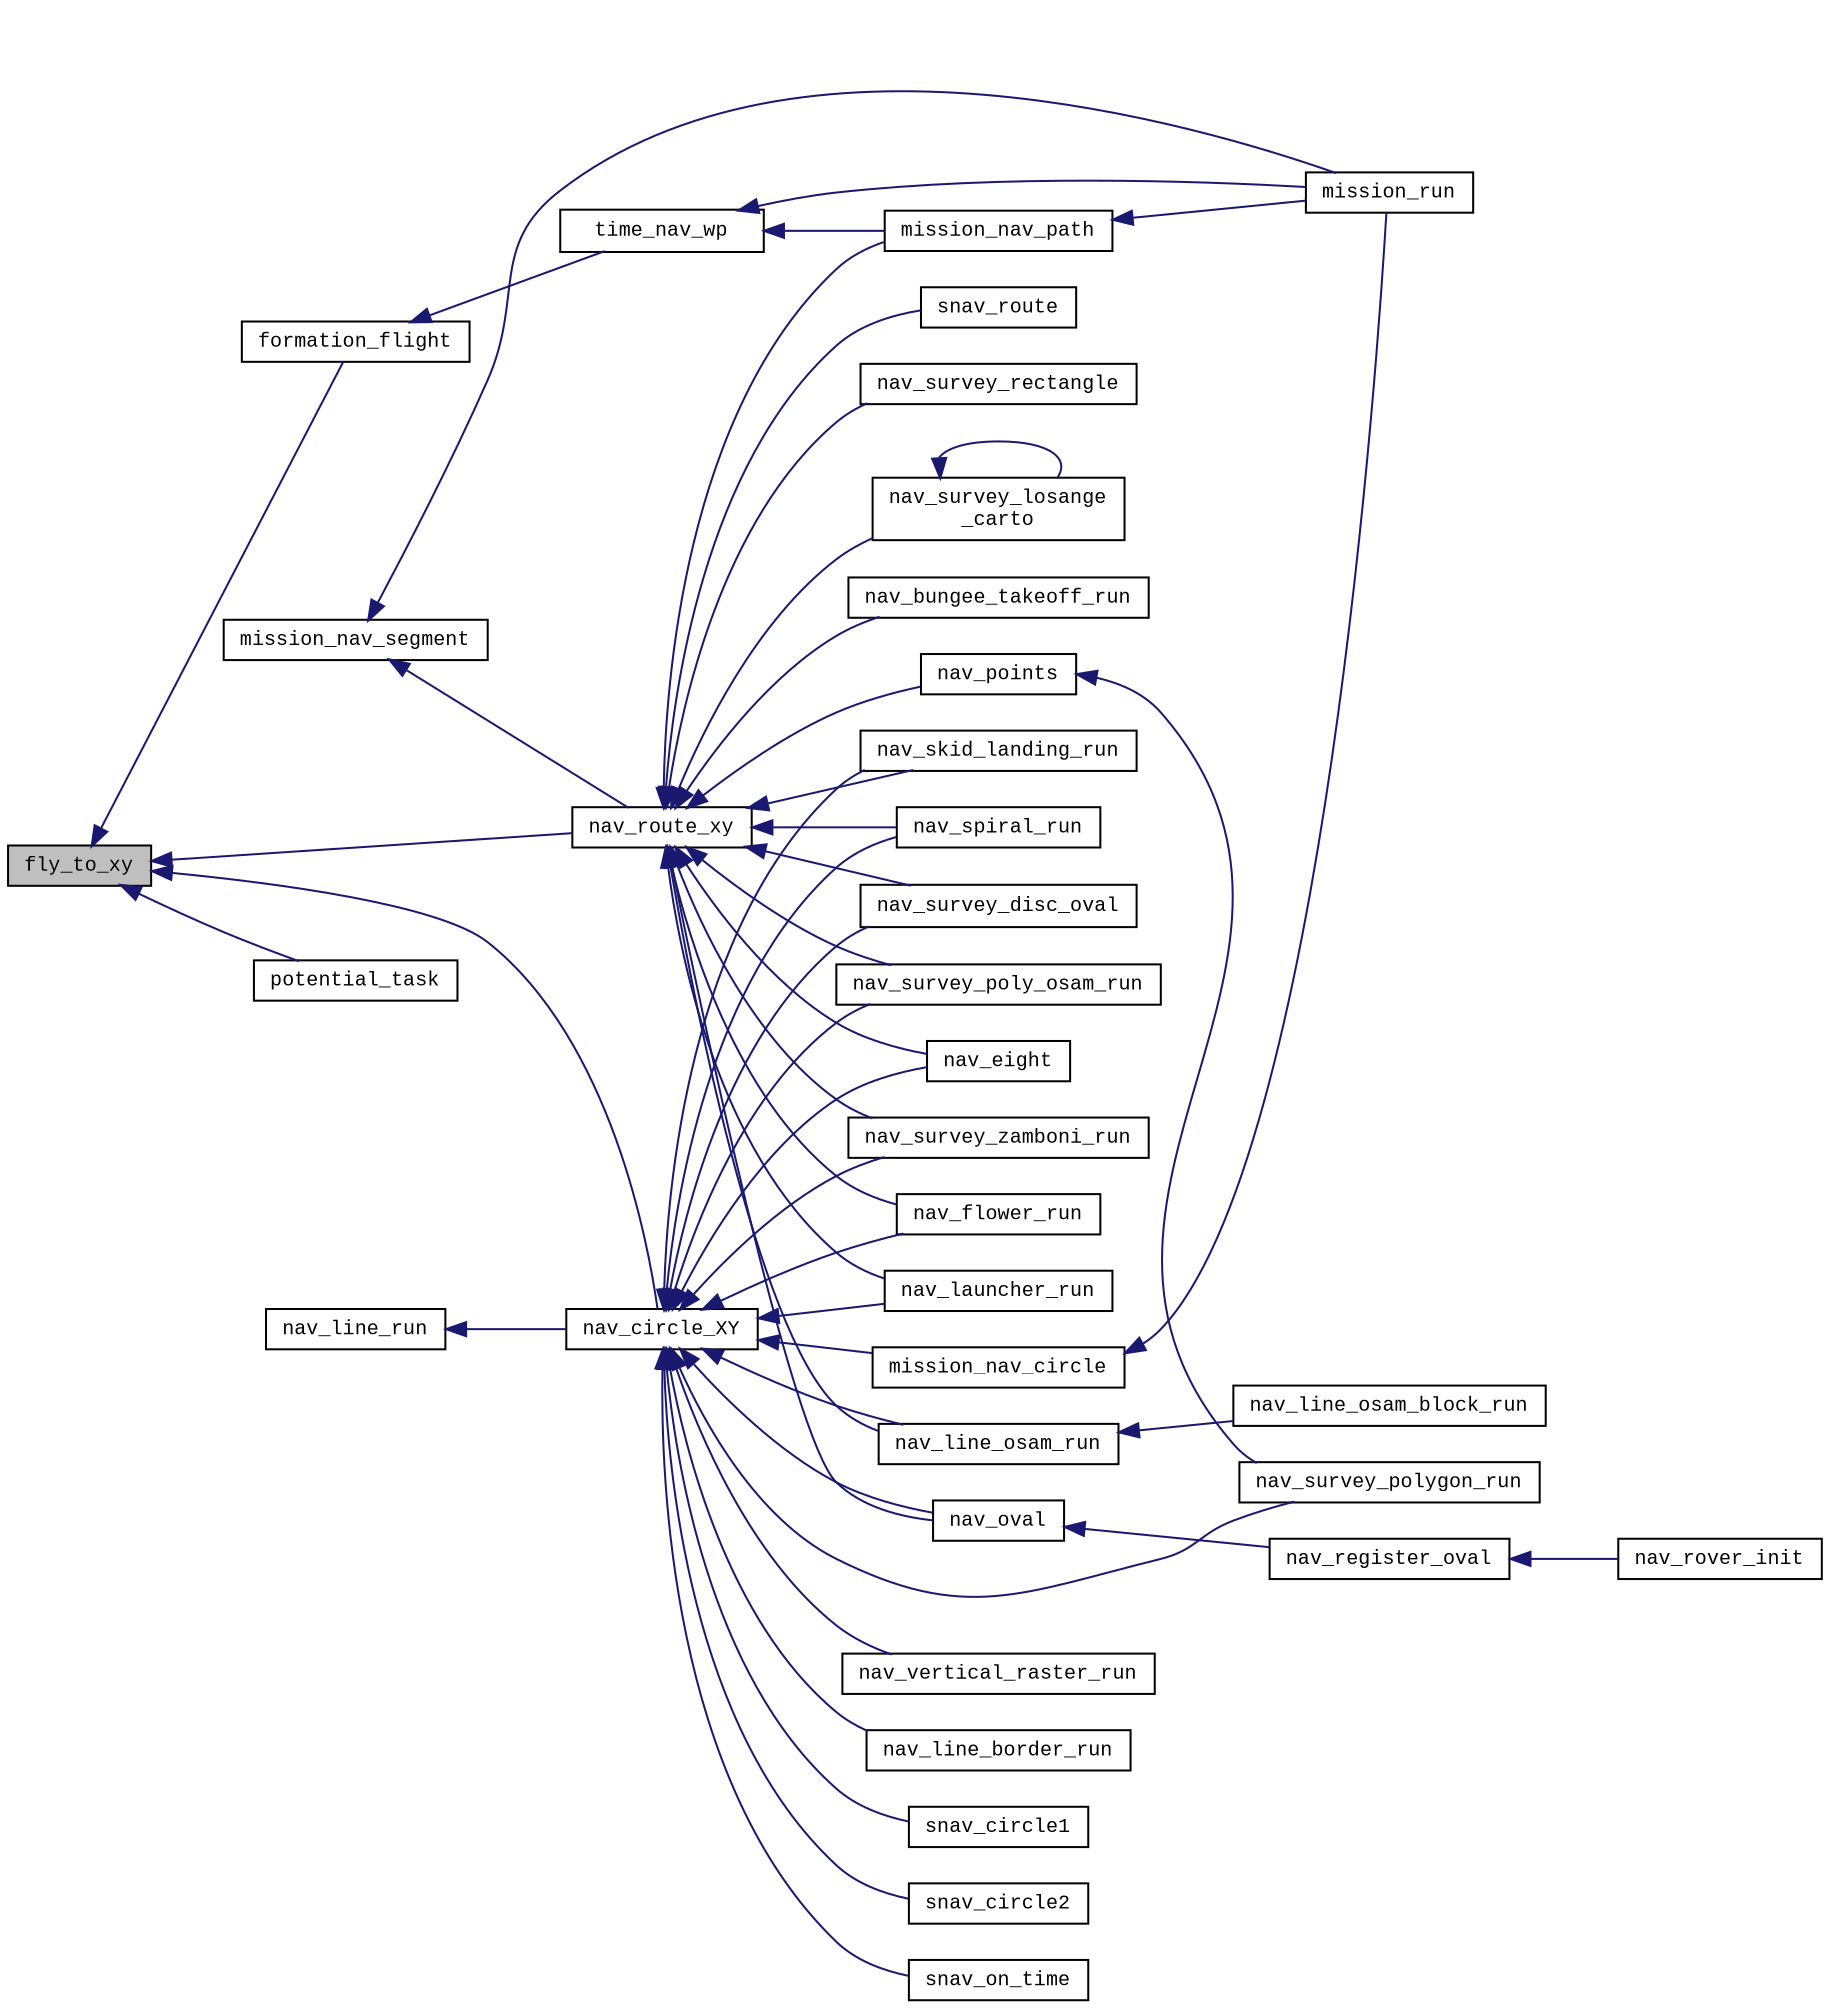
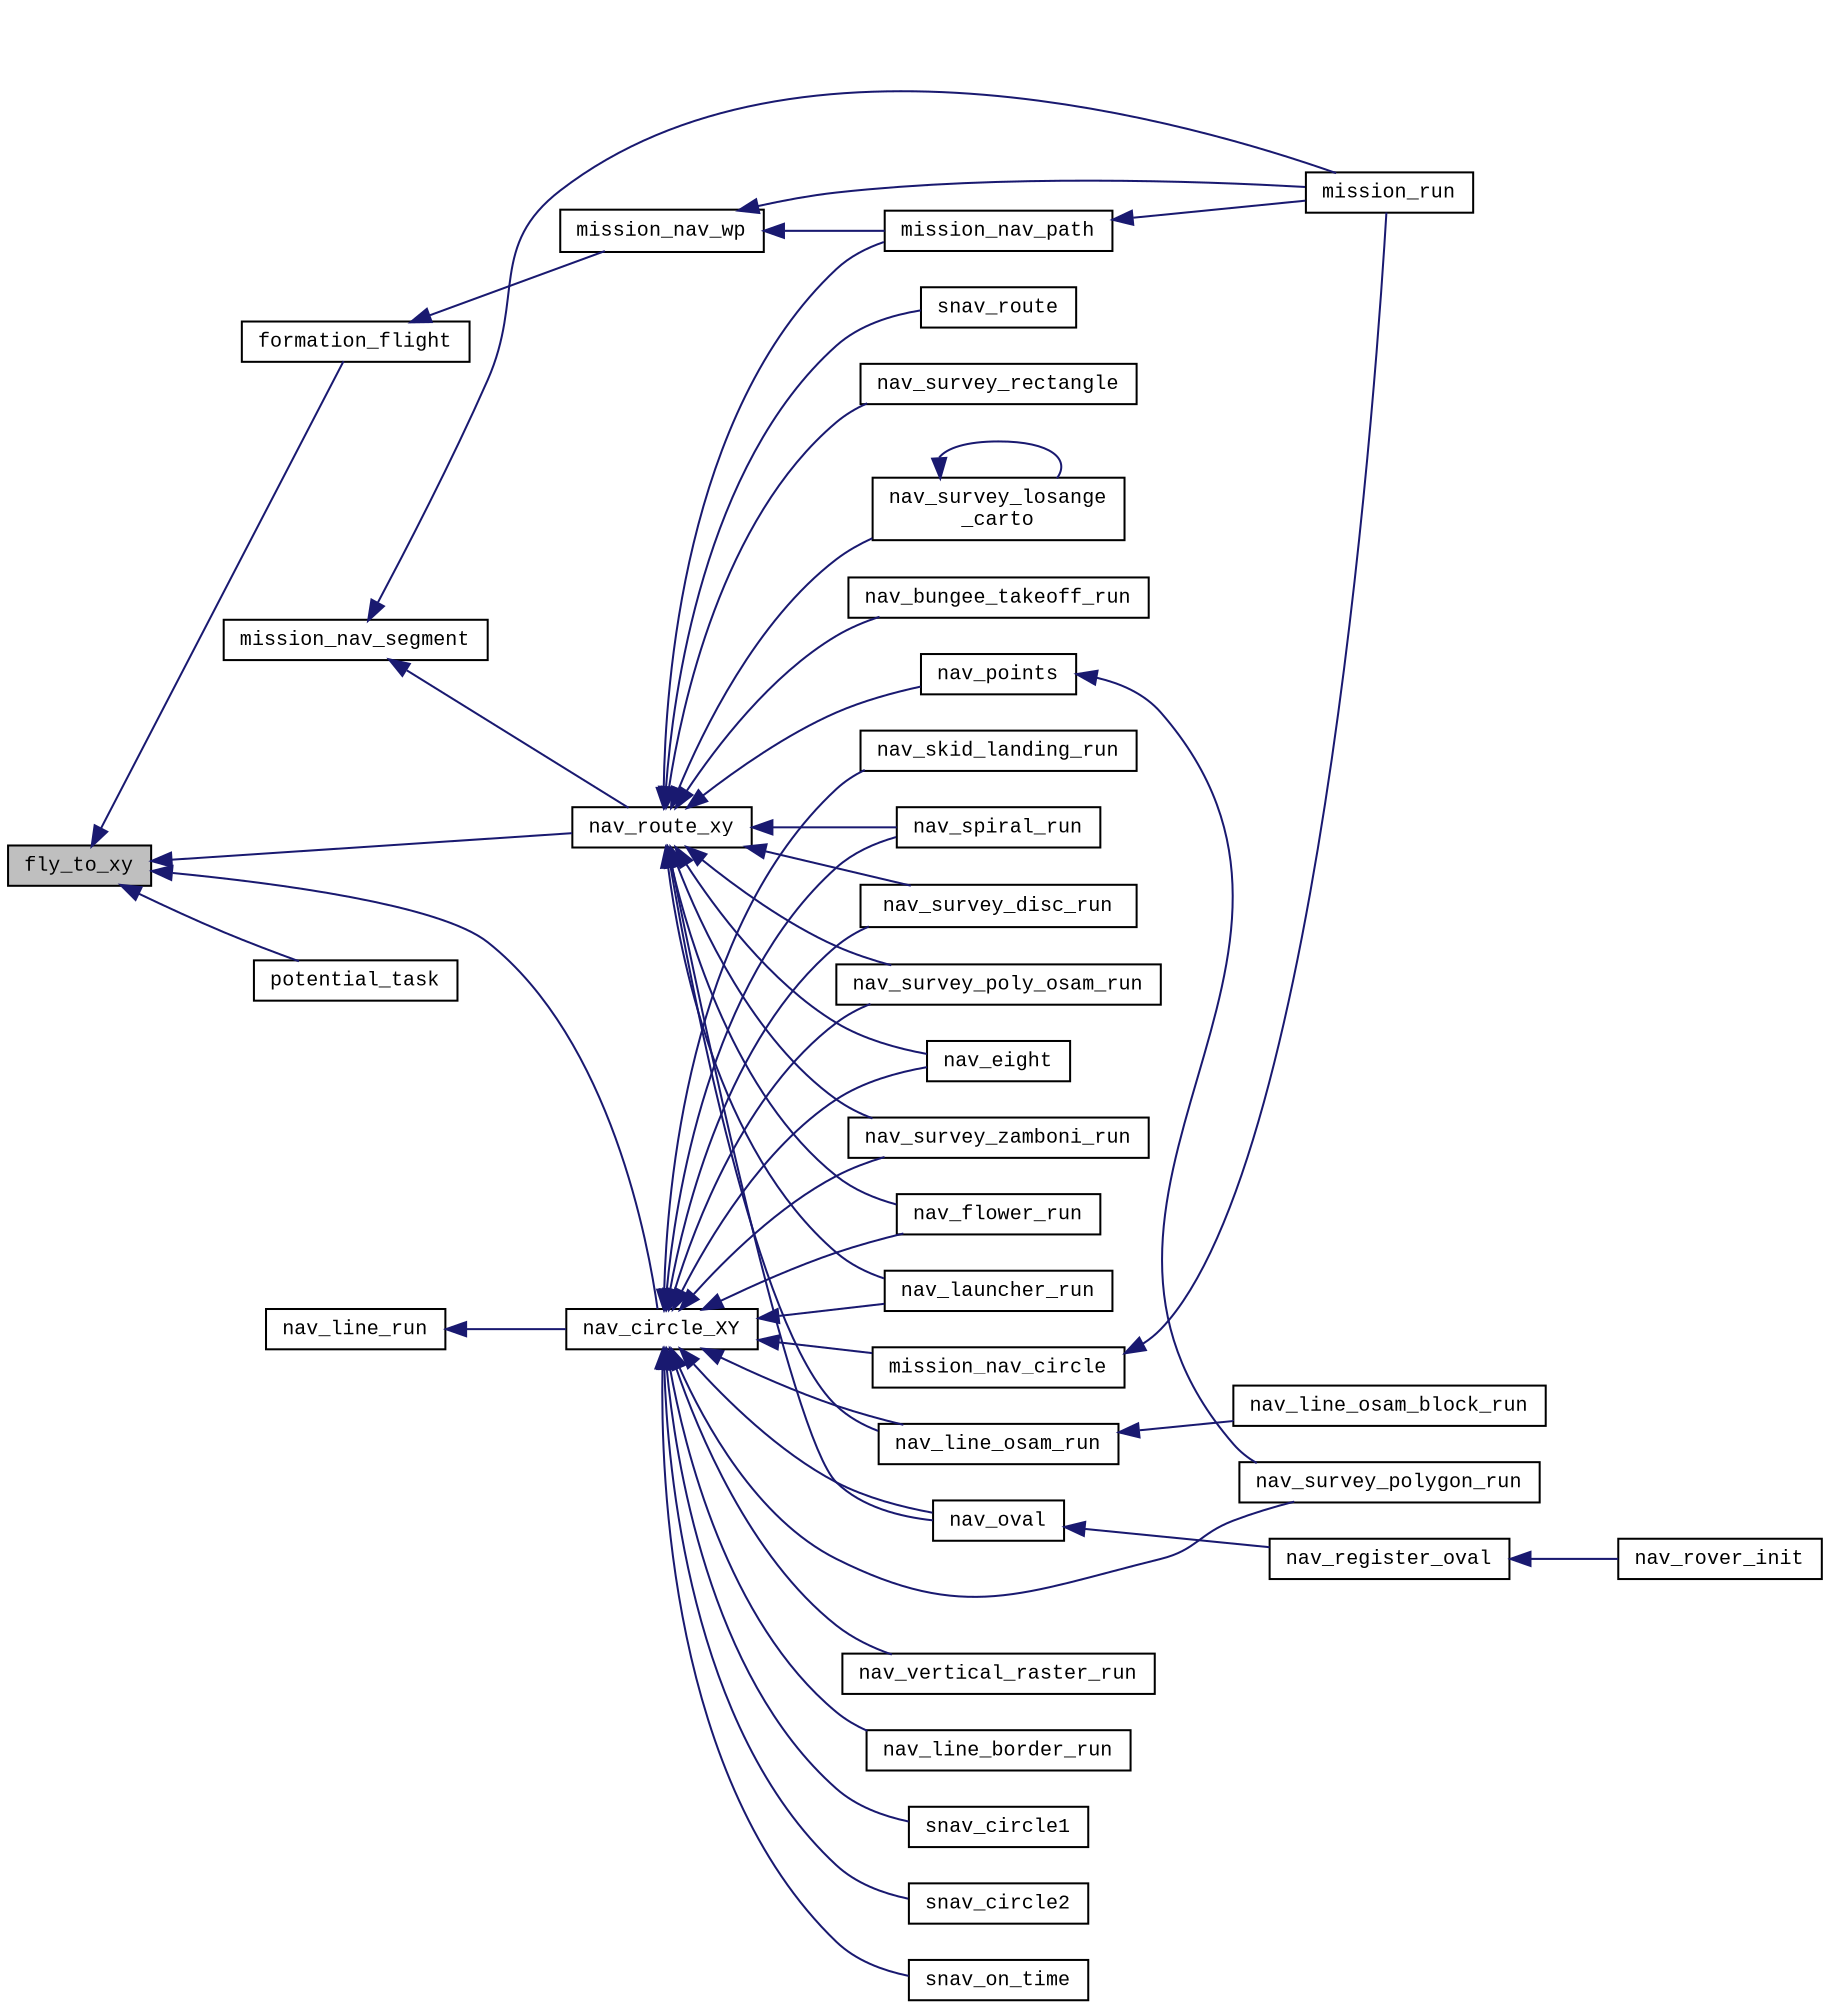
(662, 231) -> (662, 231)
(815, 793) -> none
(999, 906) -> (999, 906)
